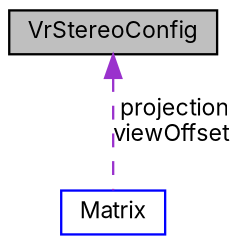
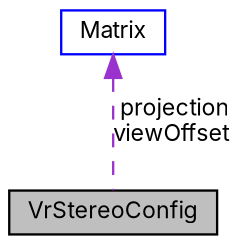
(113, 134) -> (113, 134)
